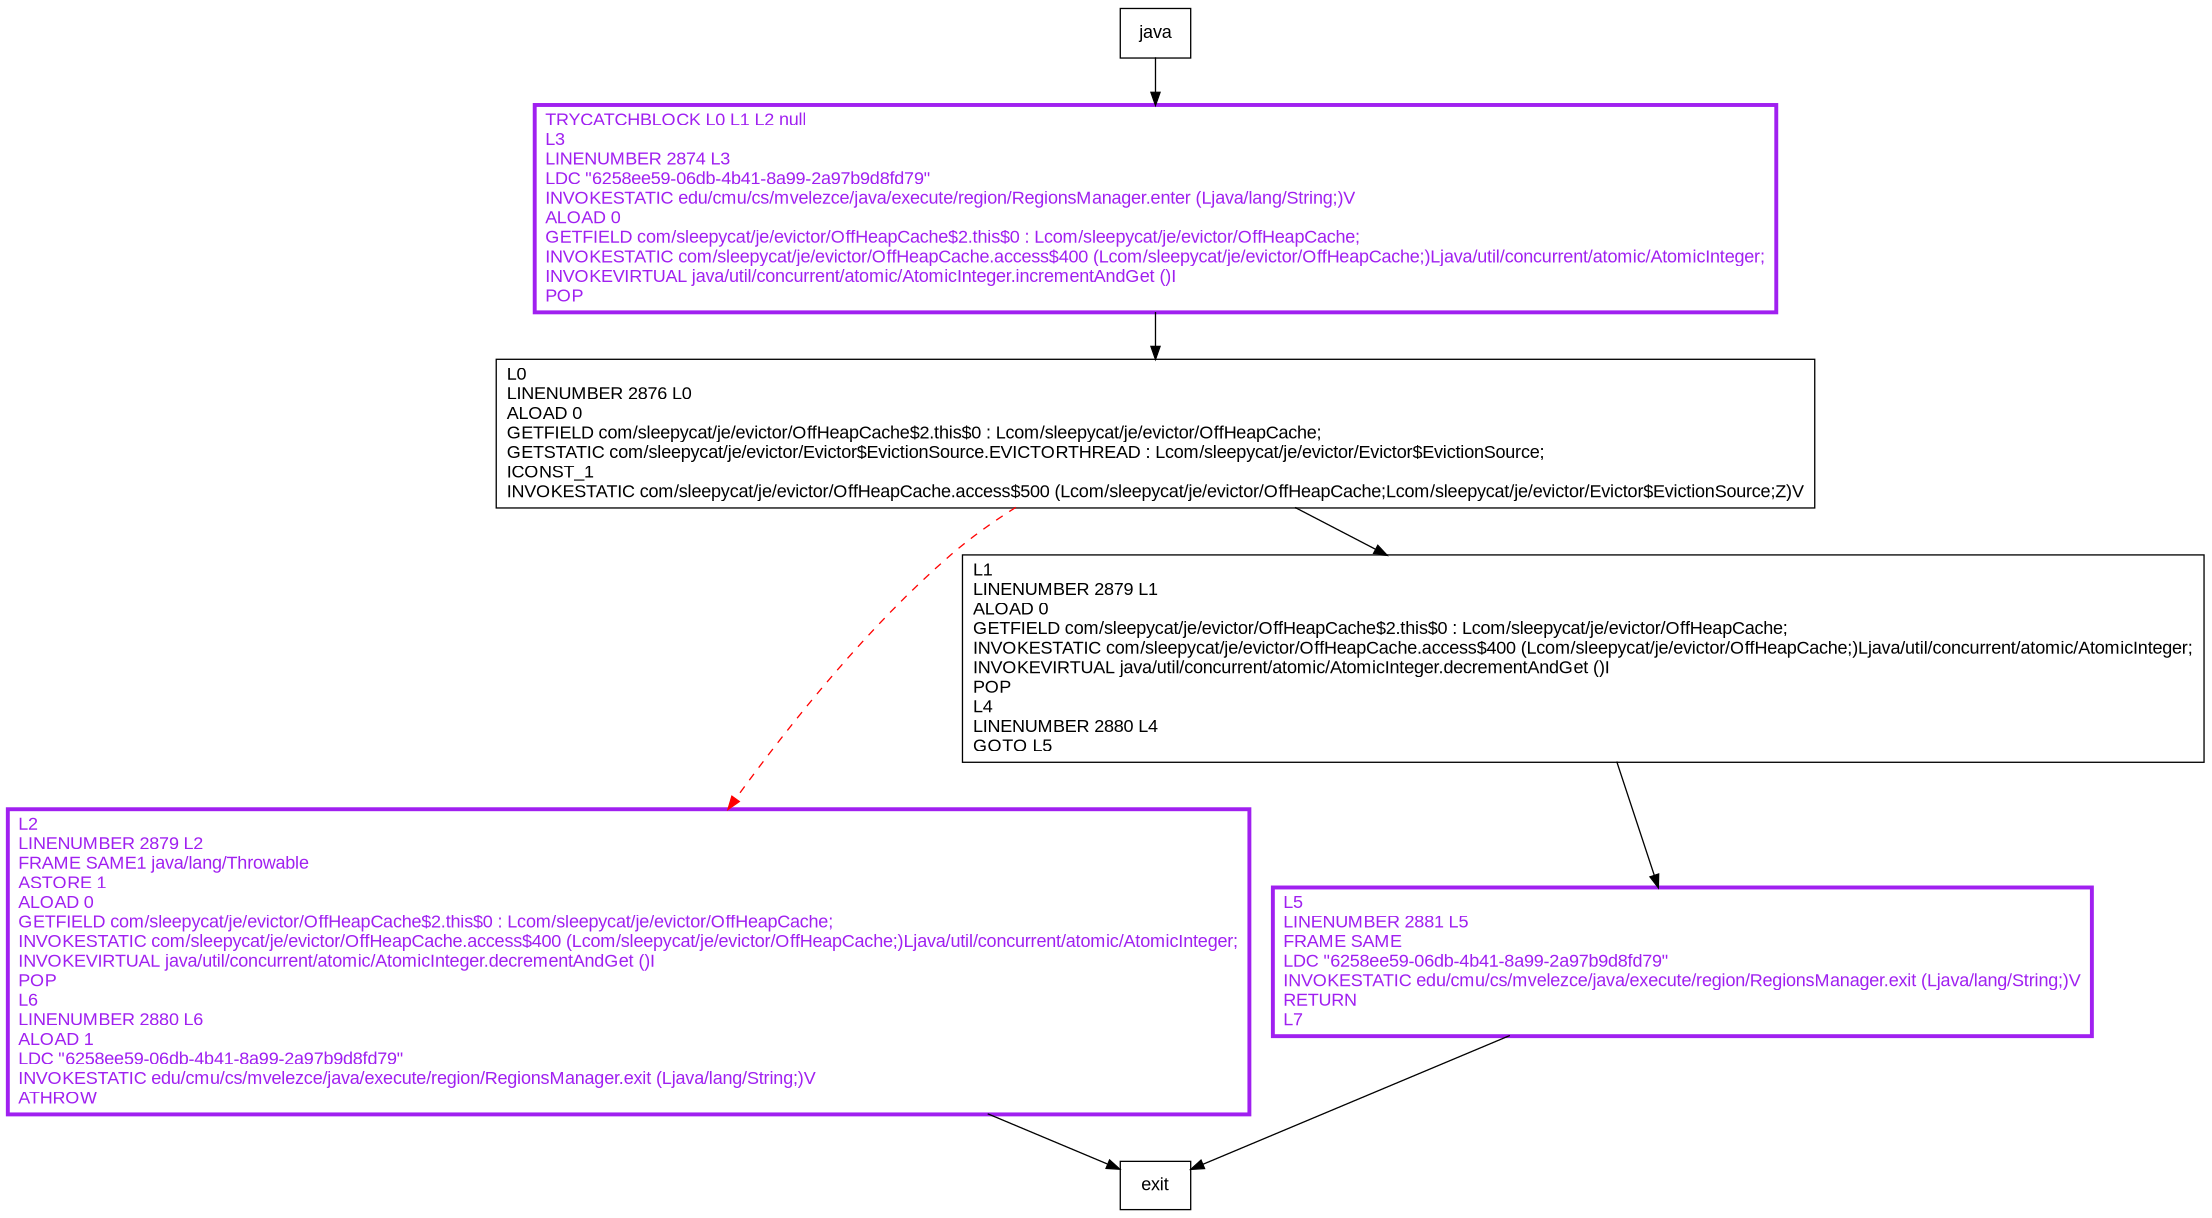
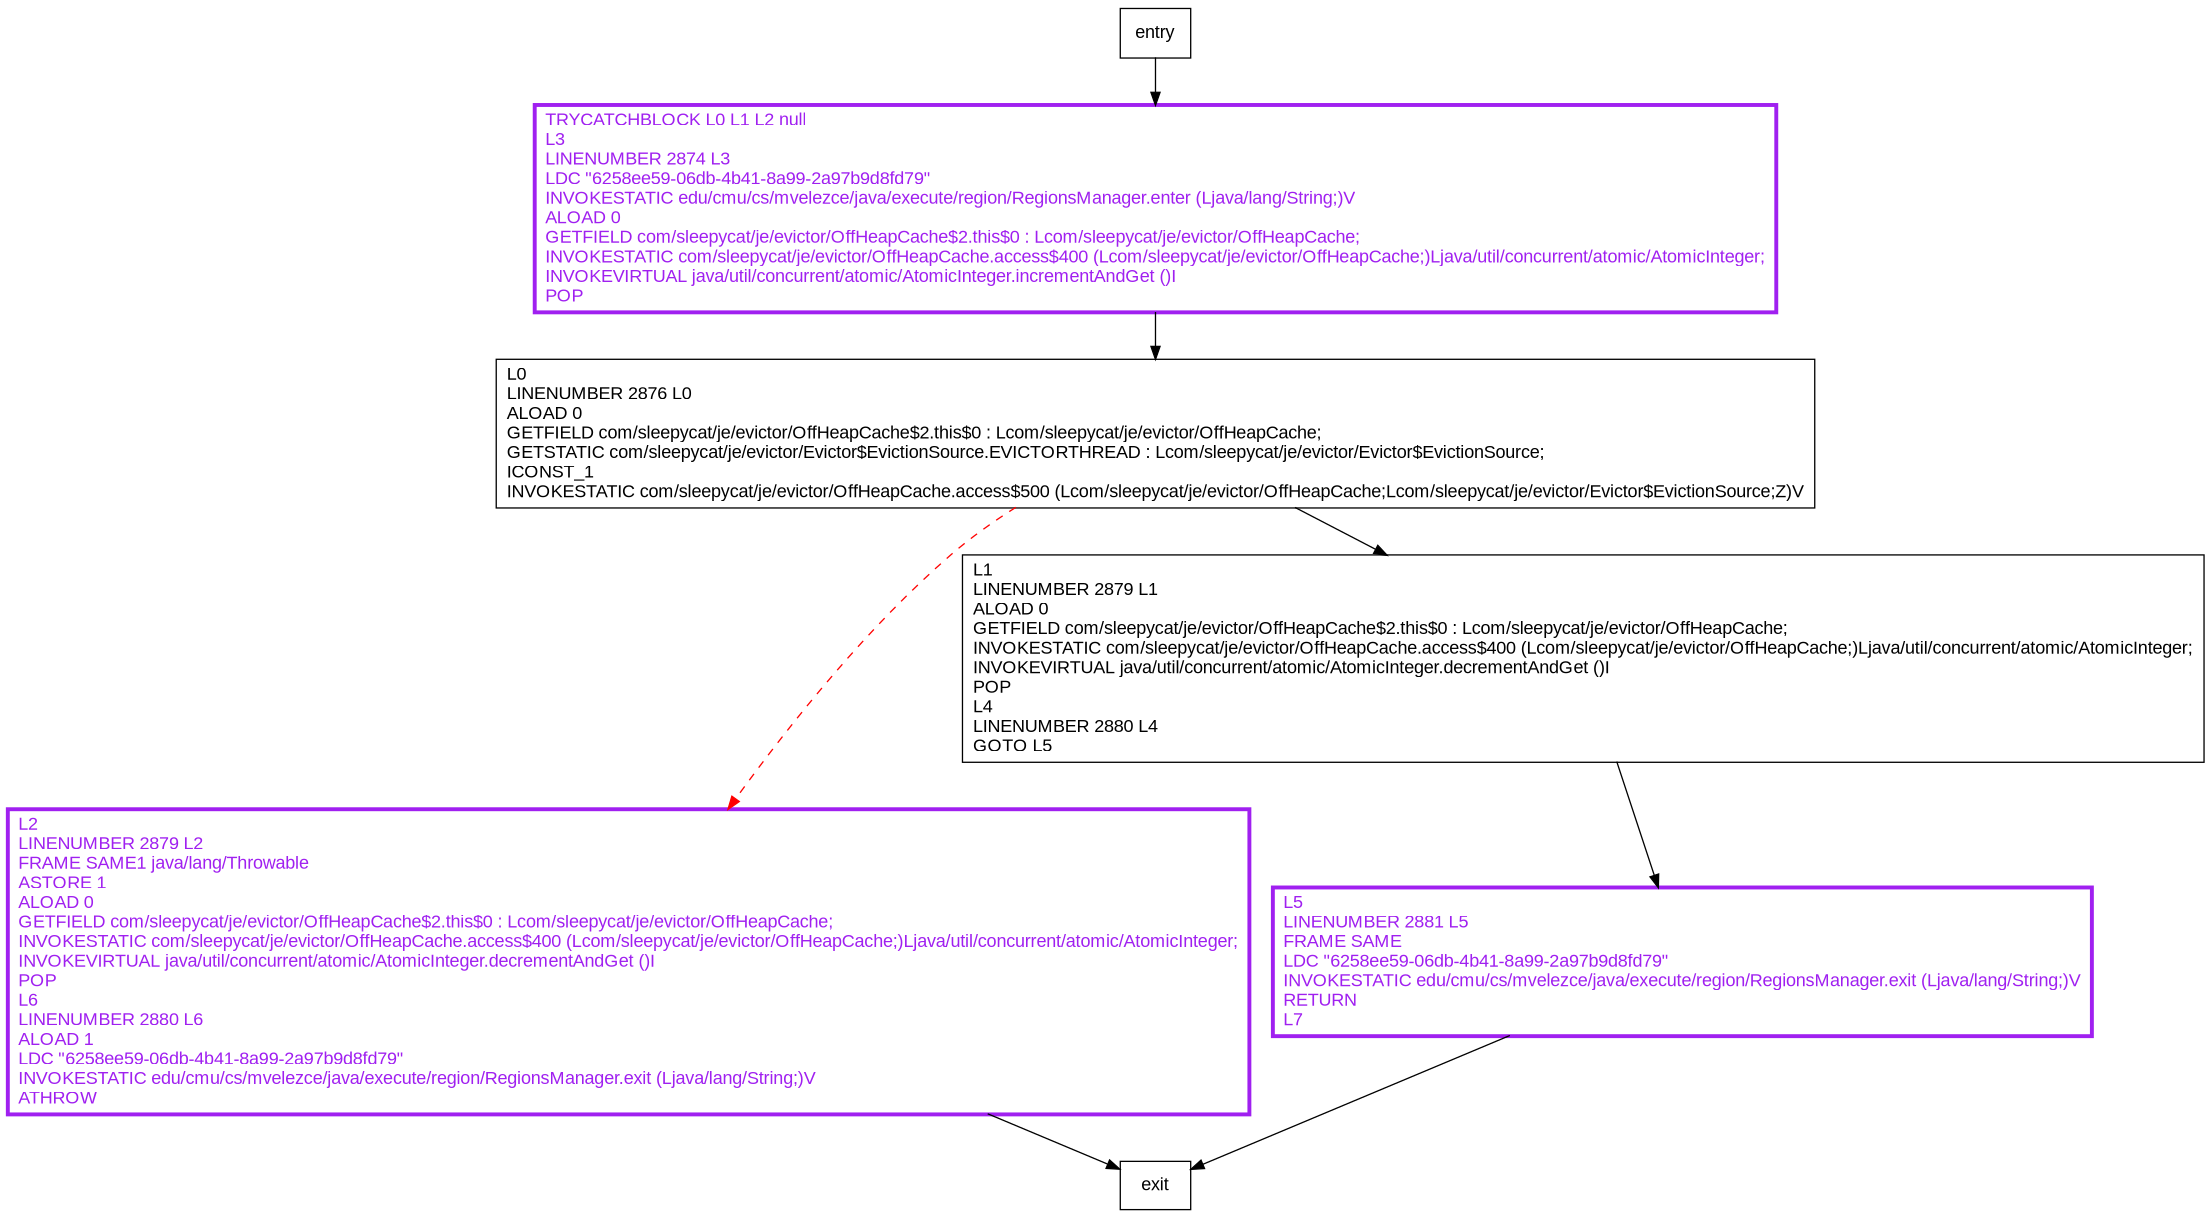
(1155, 33) -> (1155, 33)
